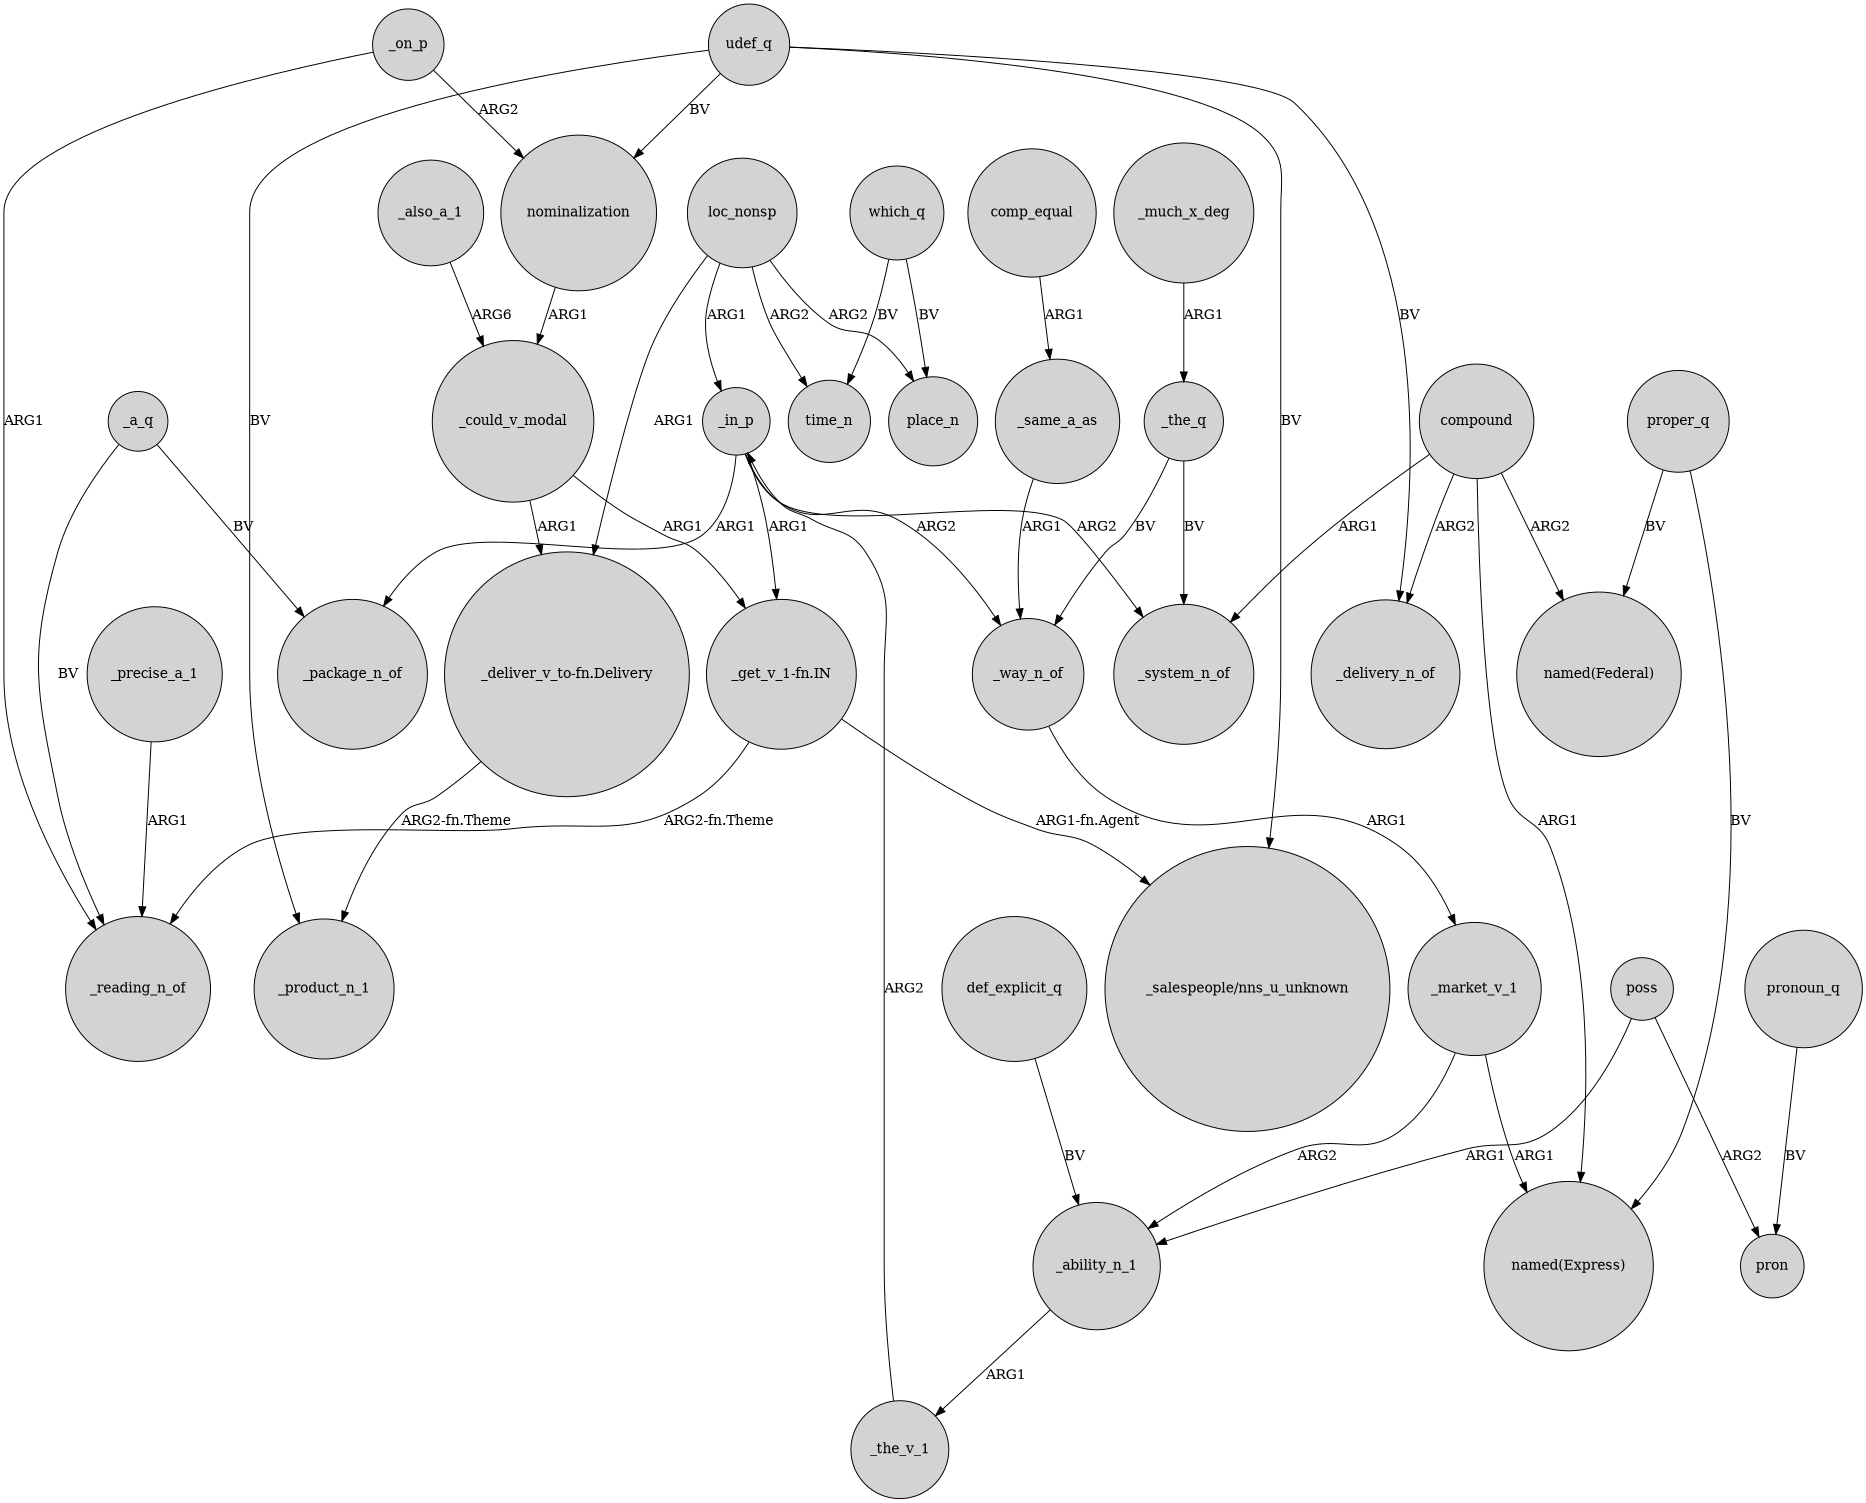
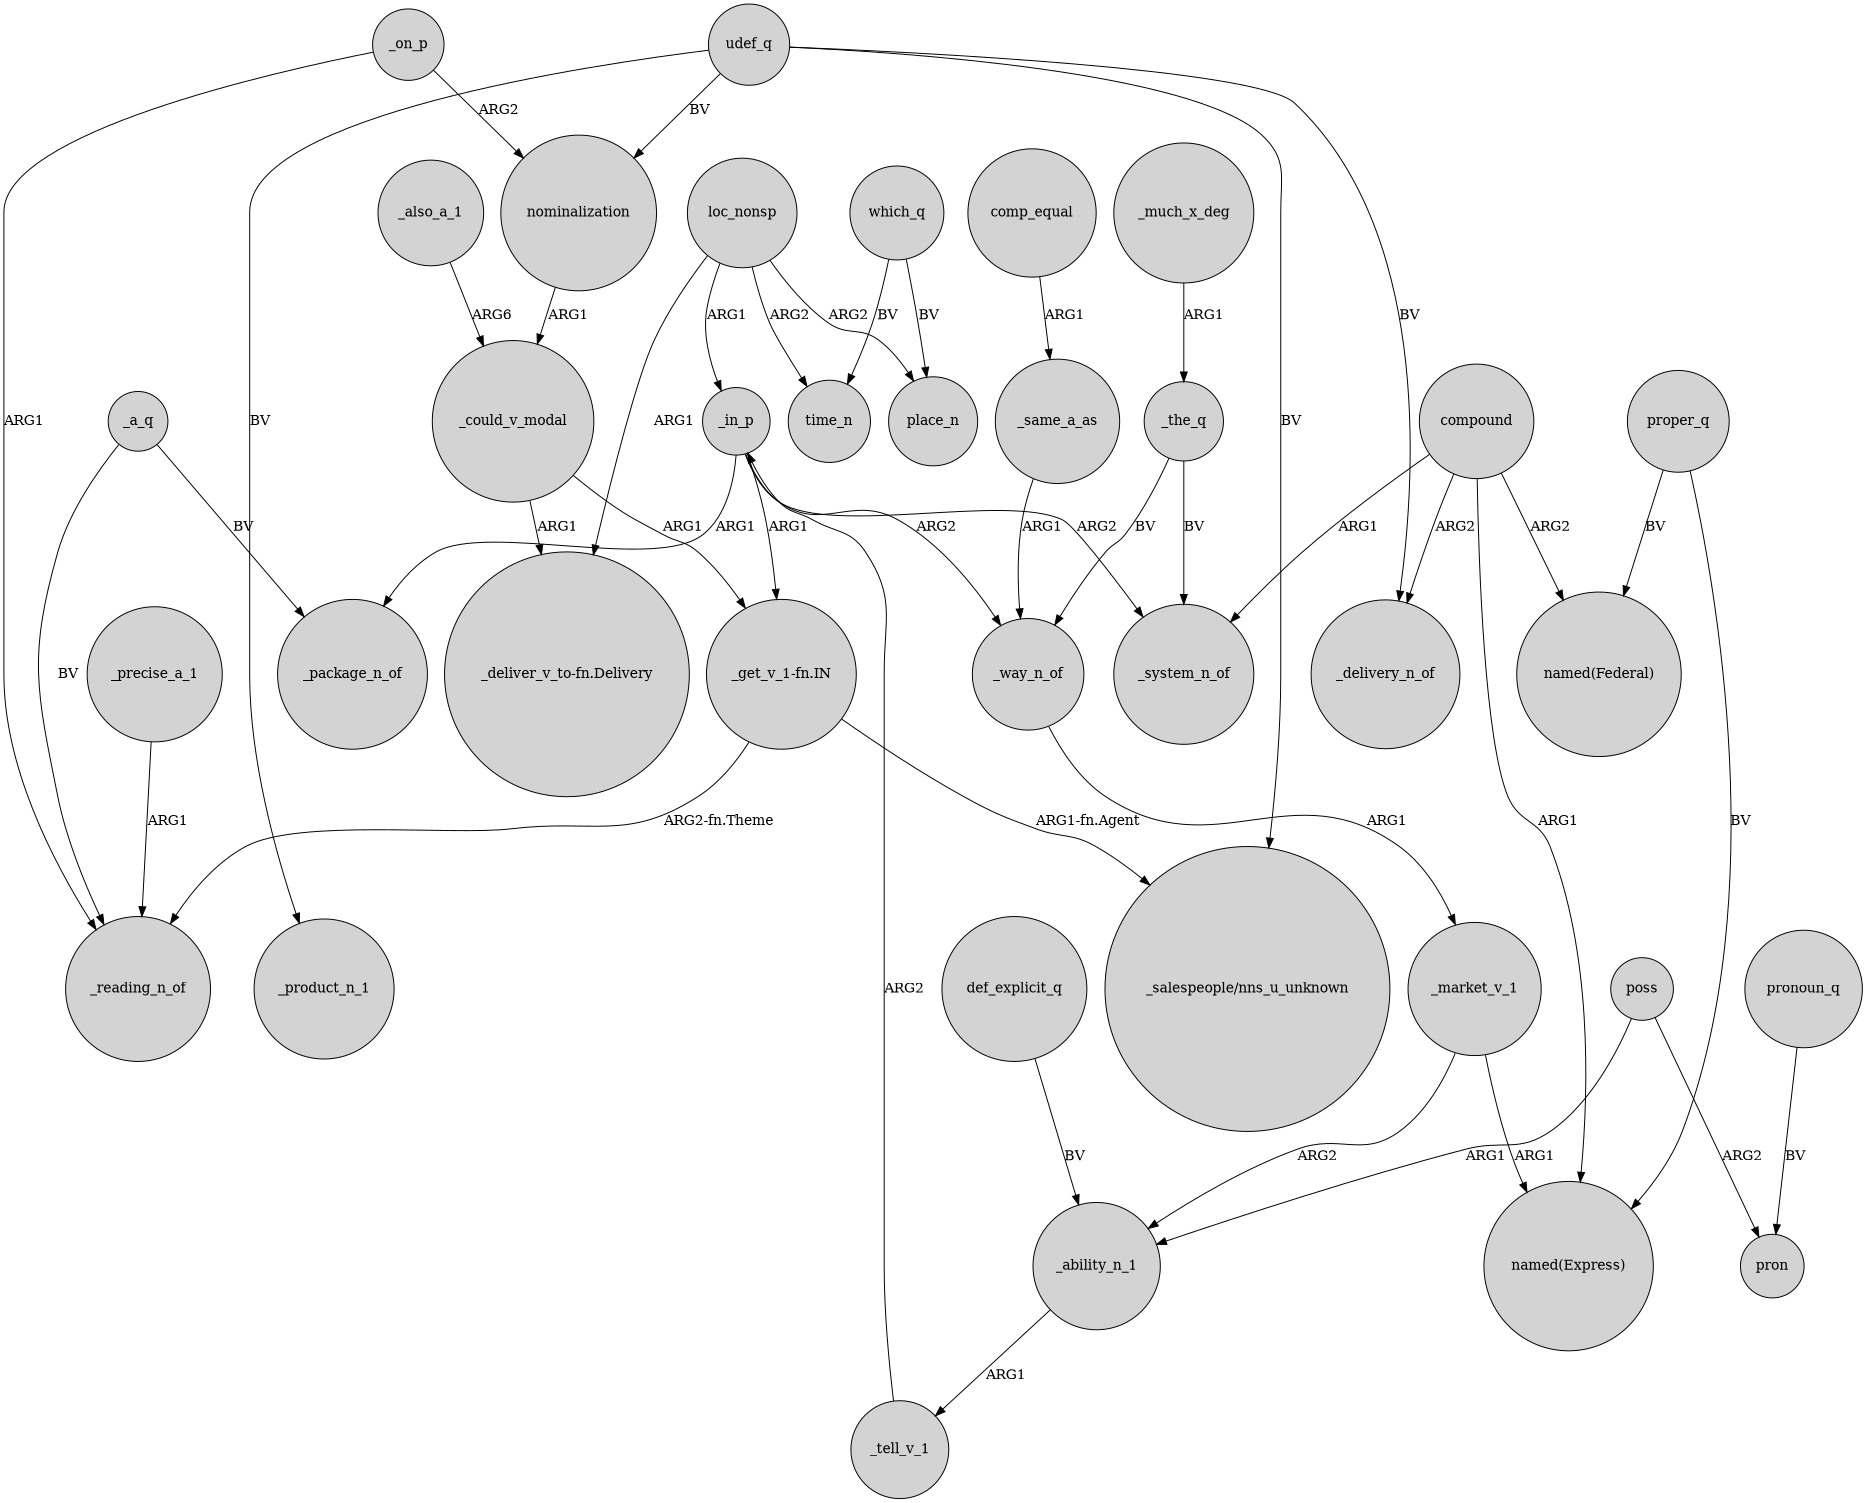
(396, 820) -> none
(900, 1450) -> (900, 1450)
